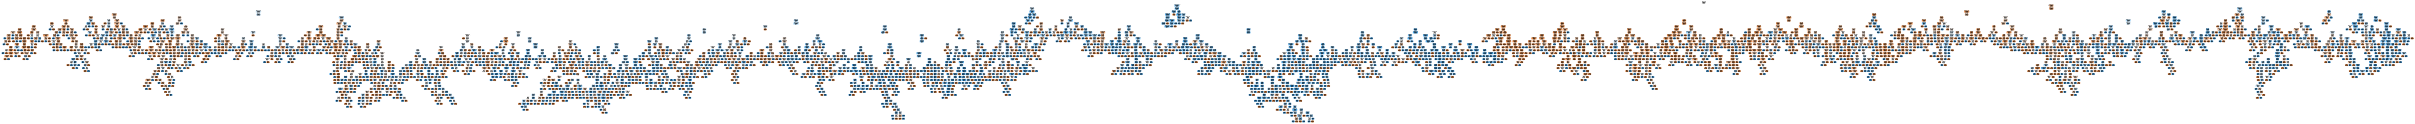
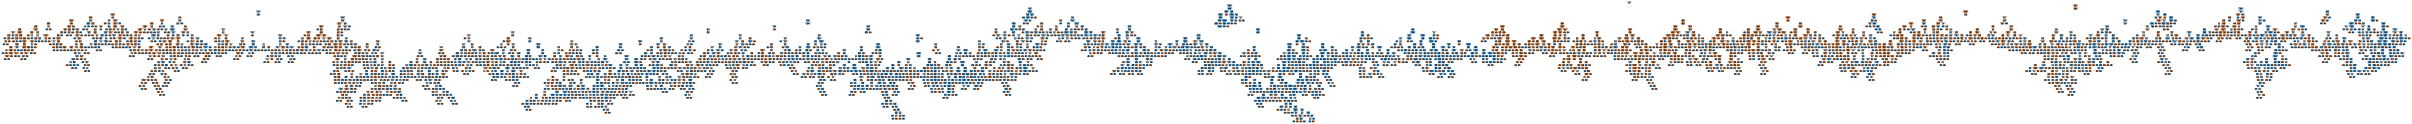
(1016, 32) -> none
none -> (2390, 47)
